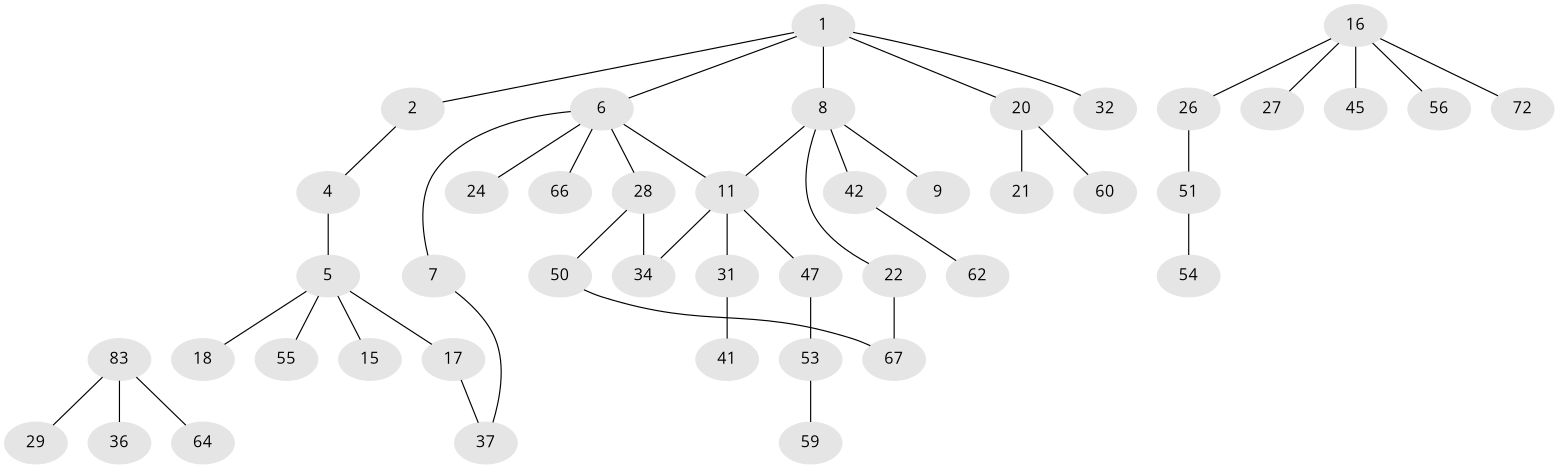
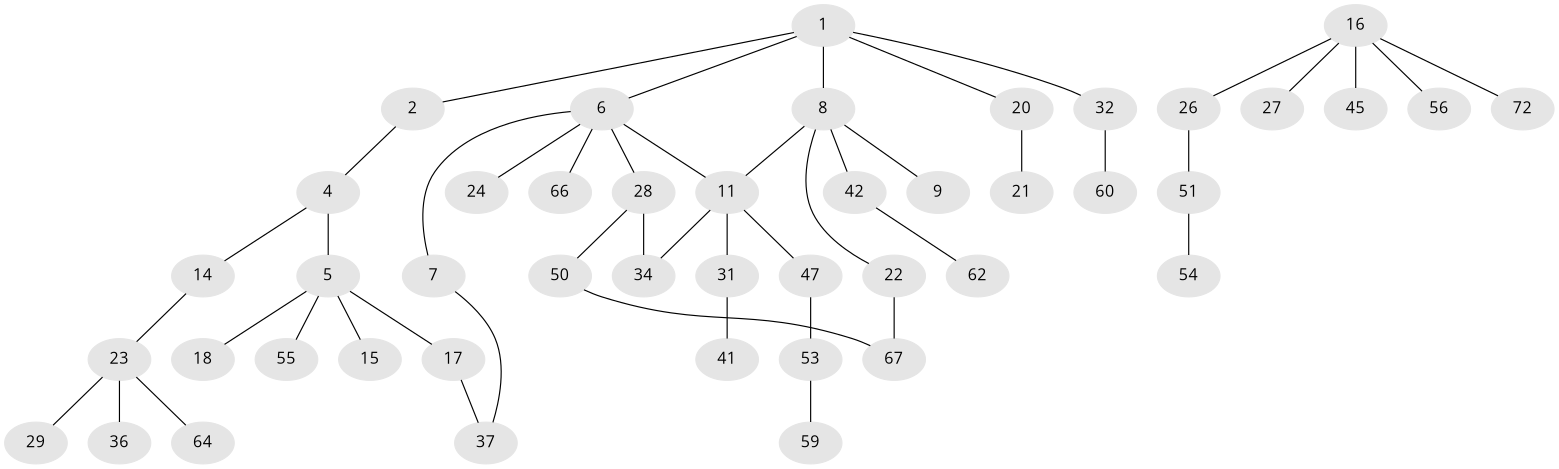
(1063, 151) -> (1105, 151)
none -> (203, 276)
(119, 360) -> (119, 360)
